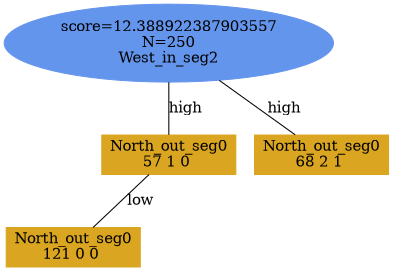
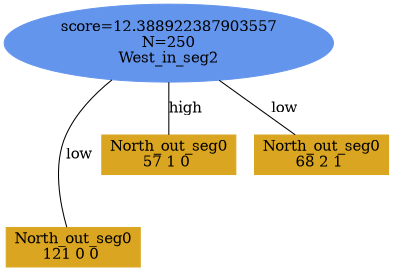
(284, 109) -> (284, 109)
(121, 201) -> (62, 145)
